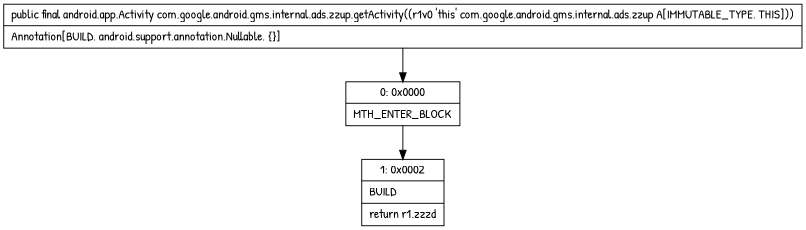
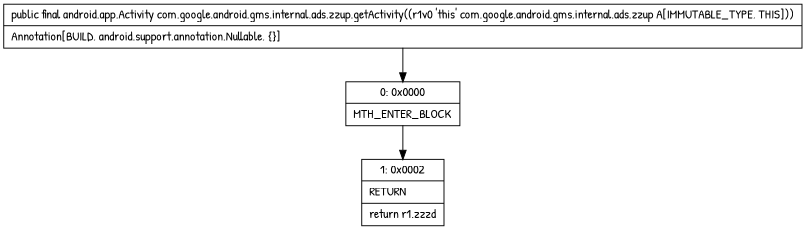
(383, 192) -> (388, 192)
